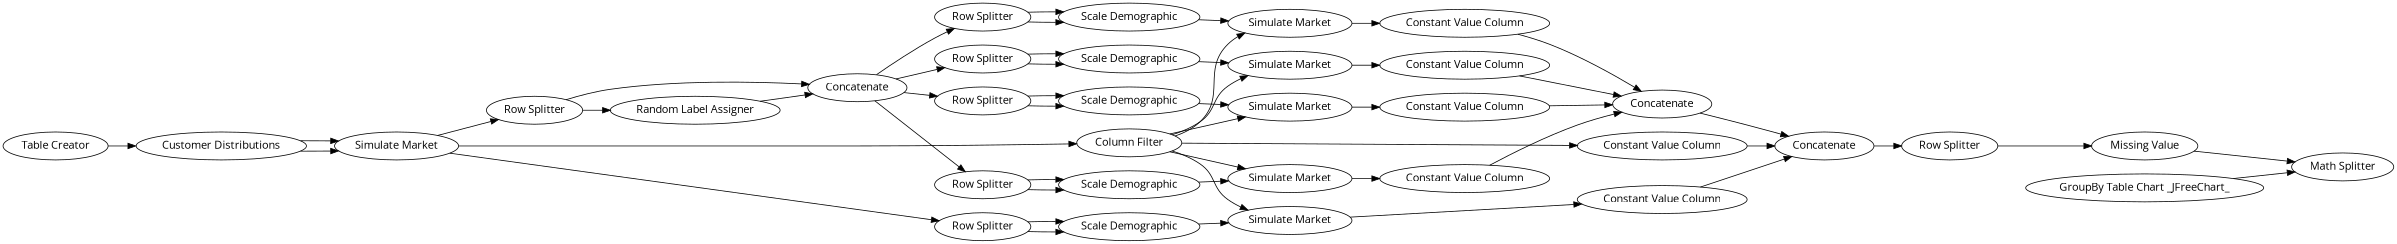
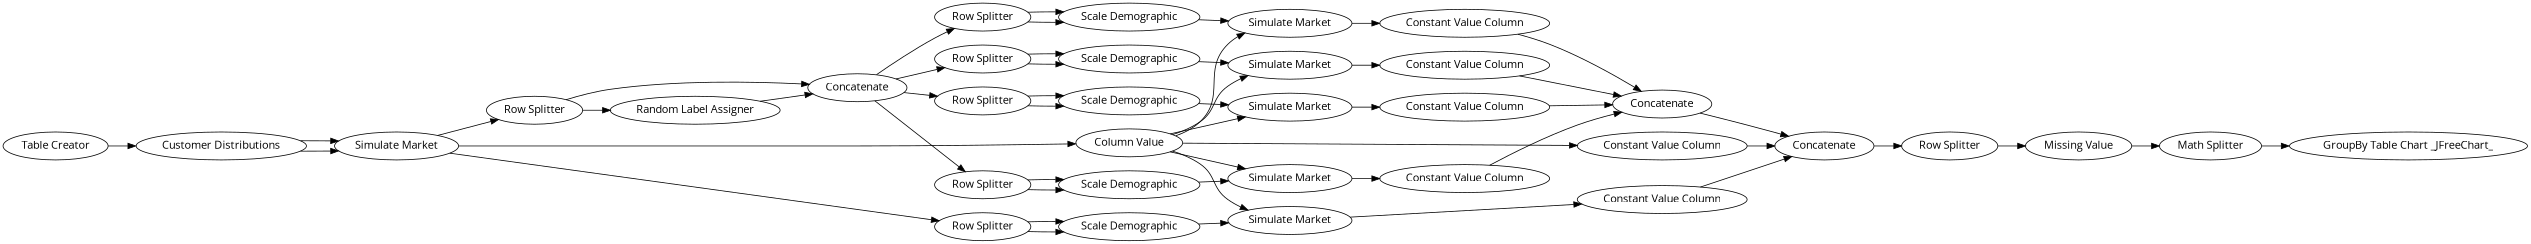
(1129, 143) -> (1129, 143)
(2260, 176) -> (2271, 146)
